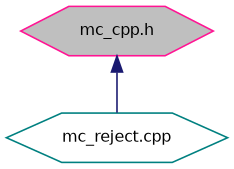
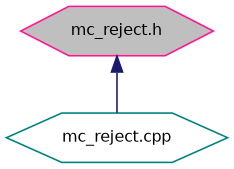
(117, 31) -> (117, 31)
